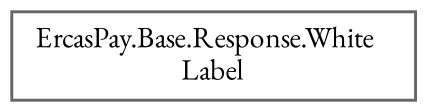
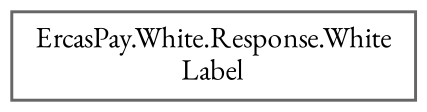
(214, 56) -> (214, 56)
